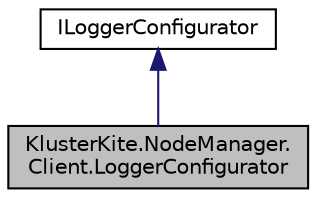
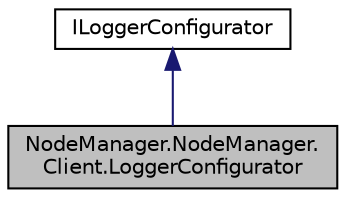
(158, 157) -> (173, 157)
